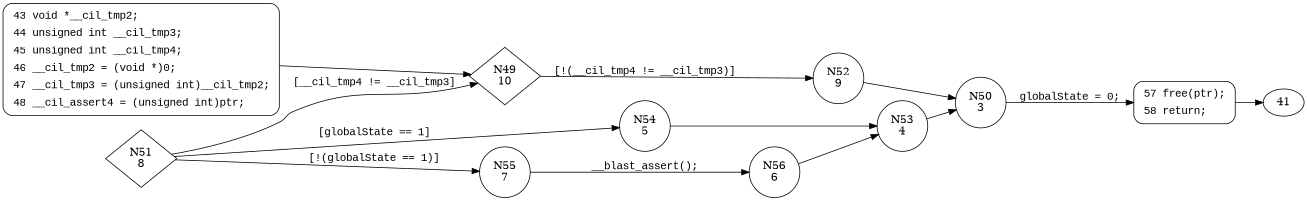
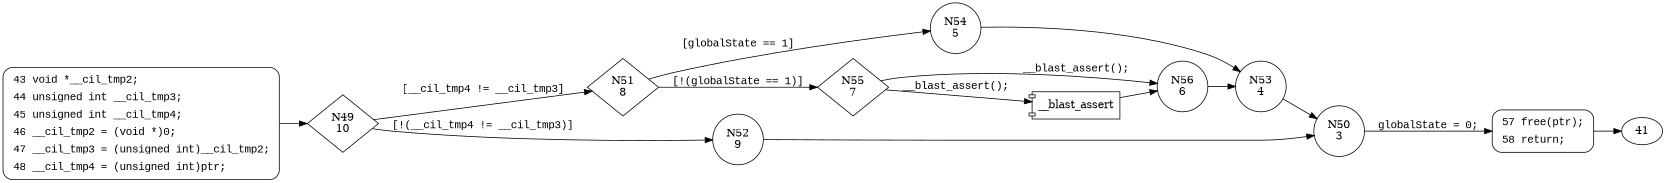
(139, 103) -> (129, 167)
(317, 103) -> (479, 106)
none -> (1076, 105)
(505, 172) -> (853, 87)
